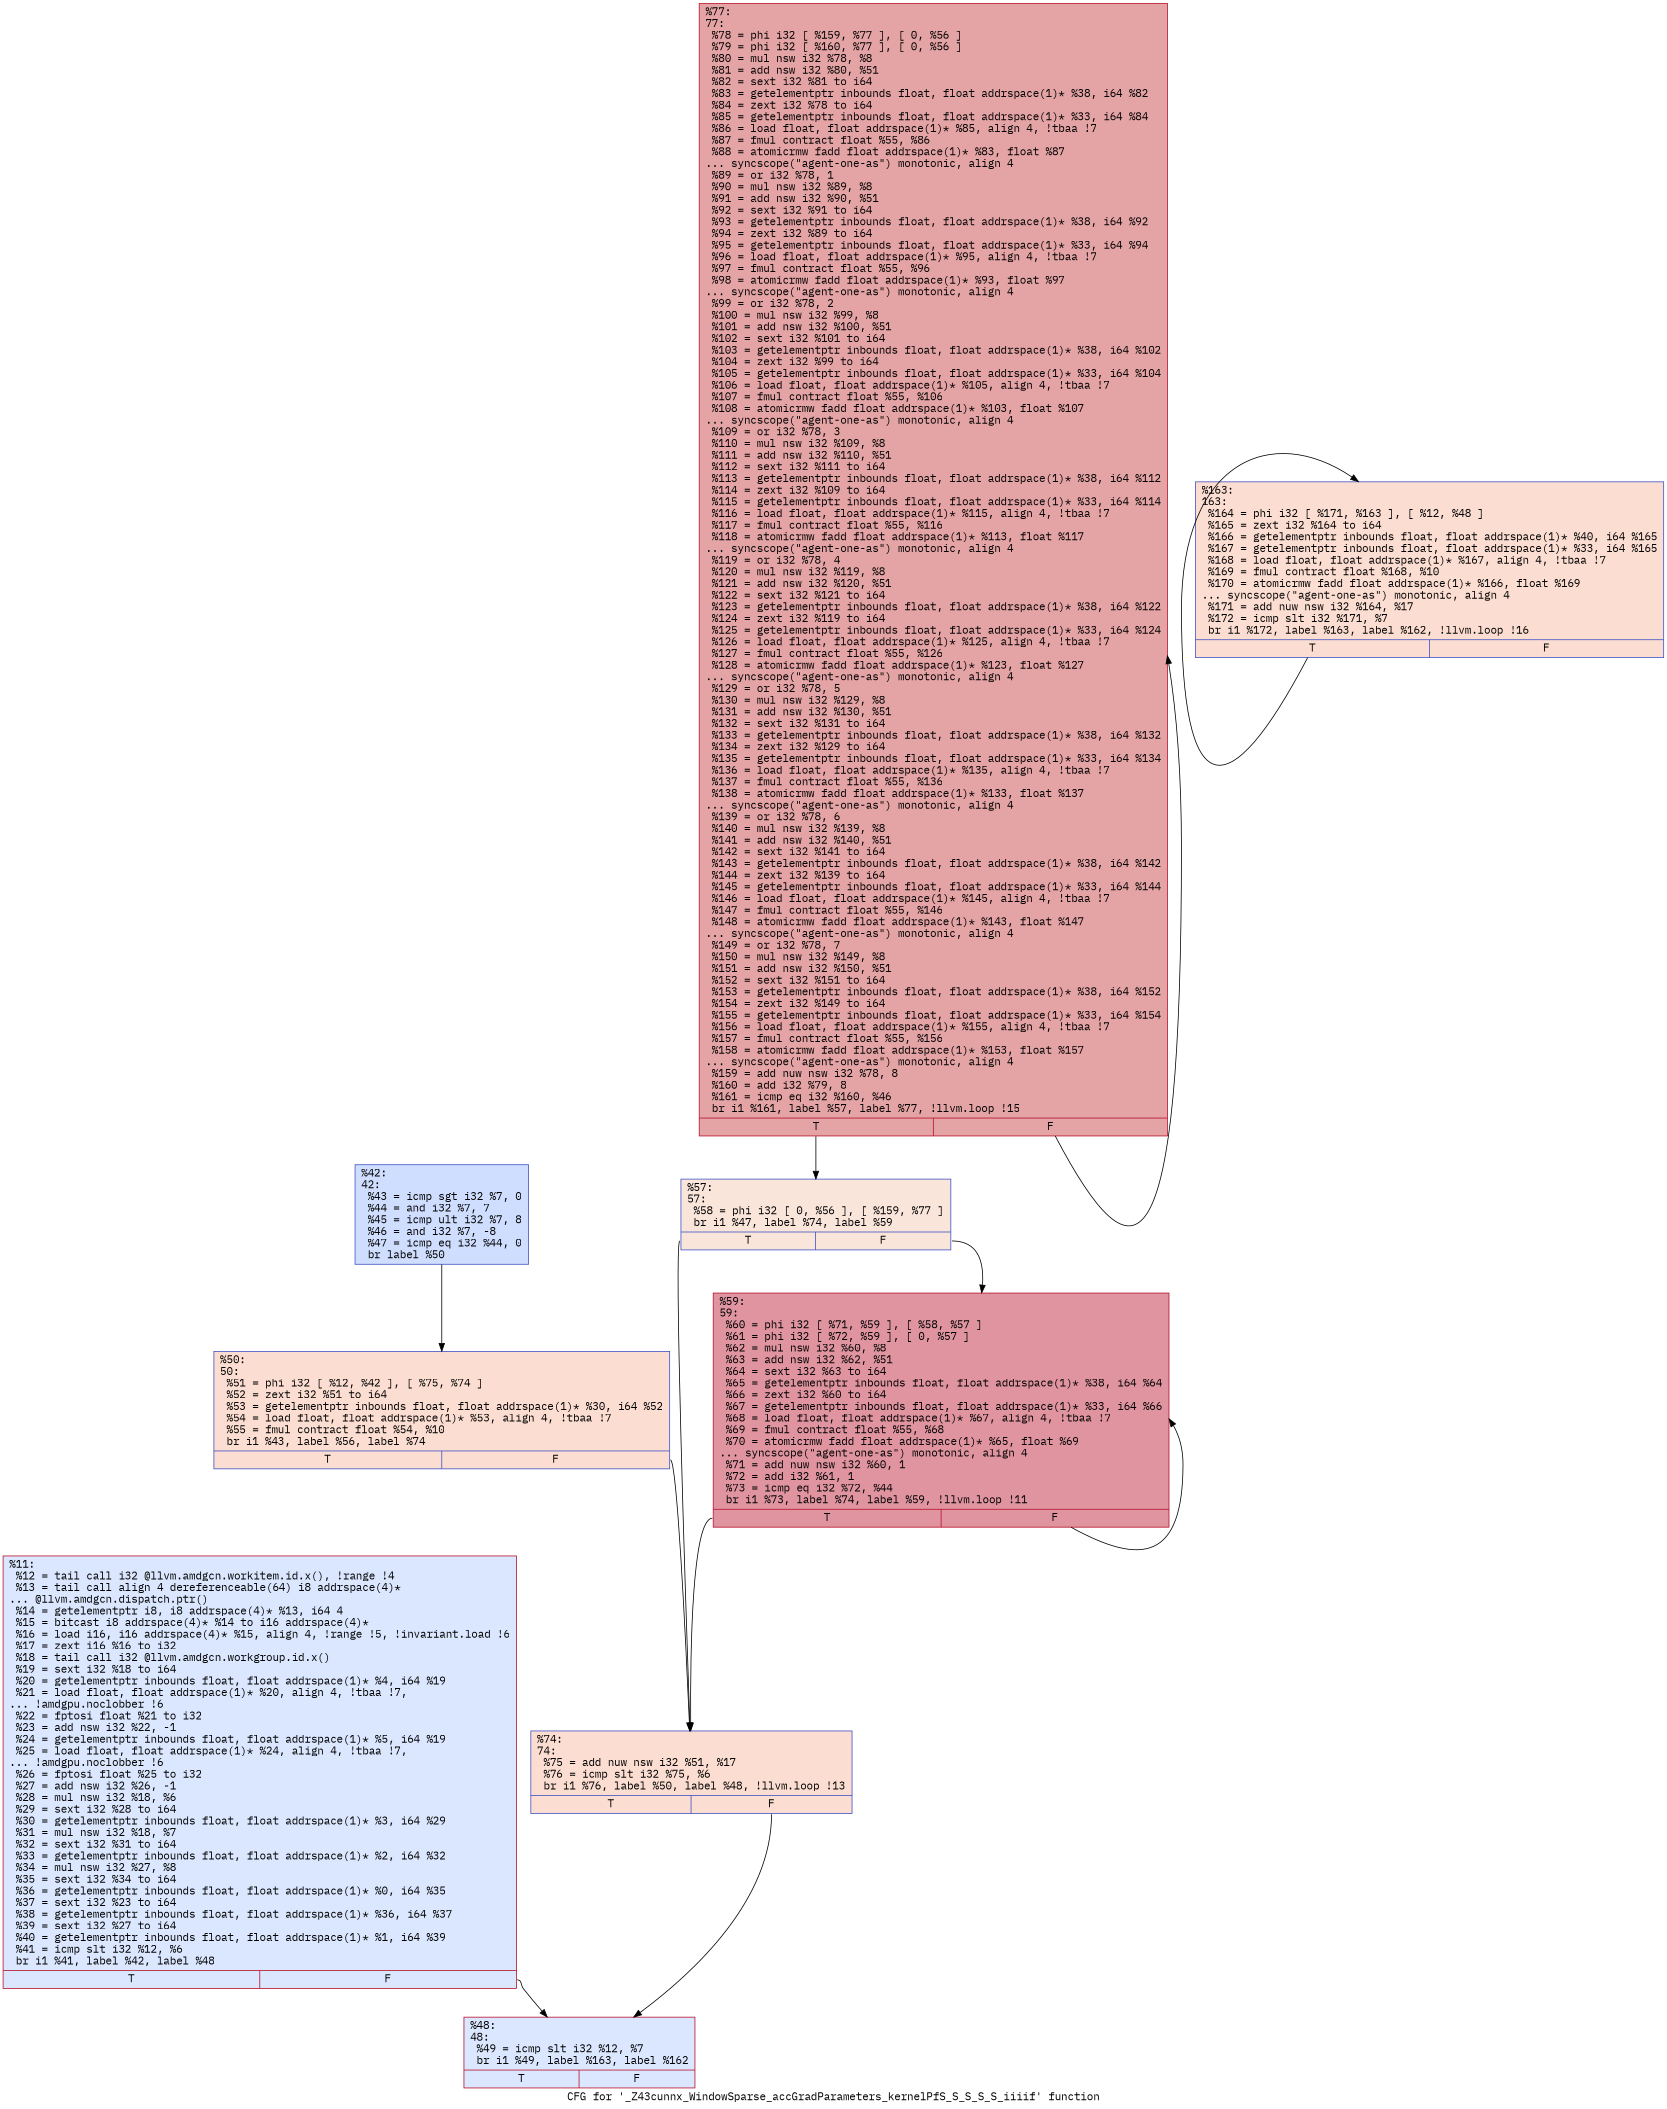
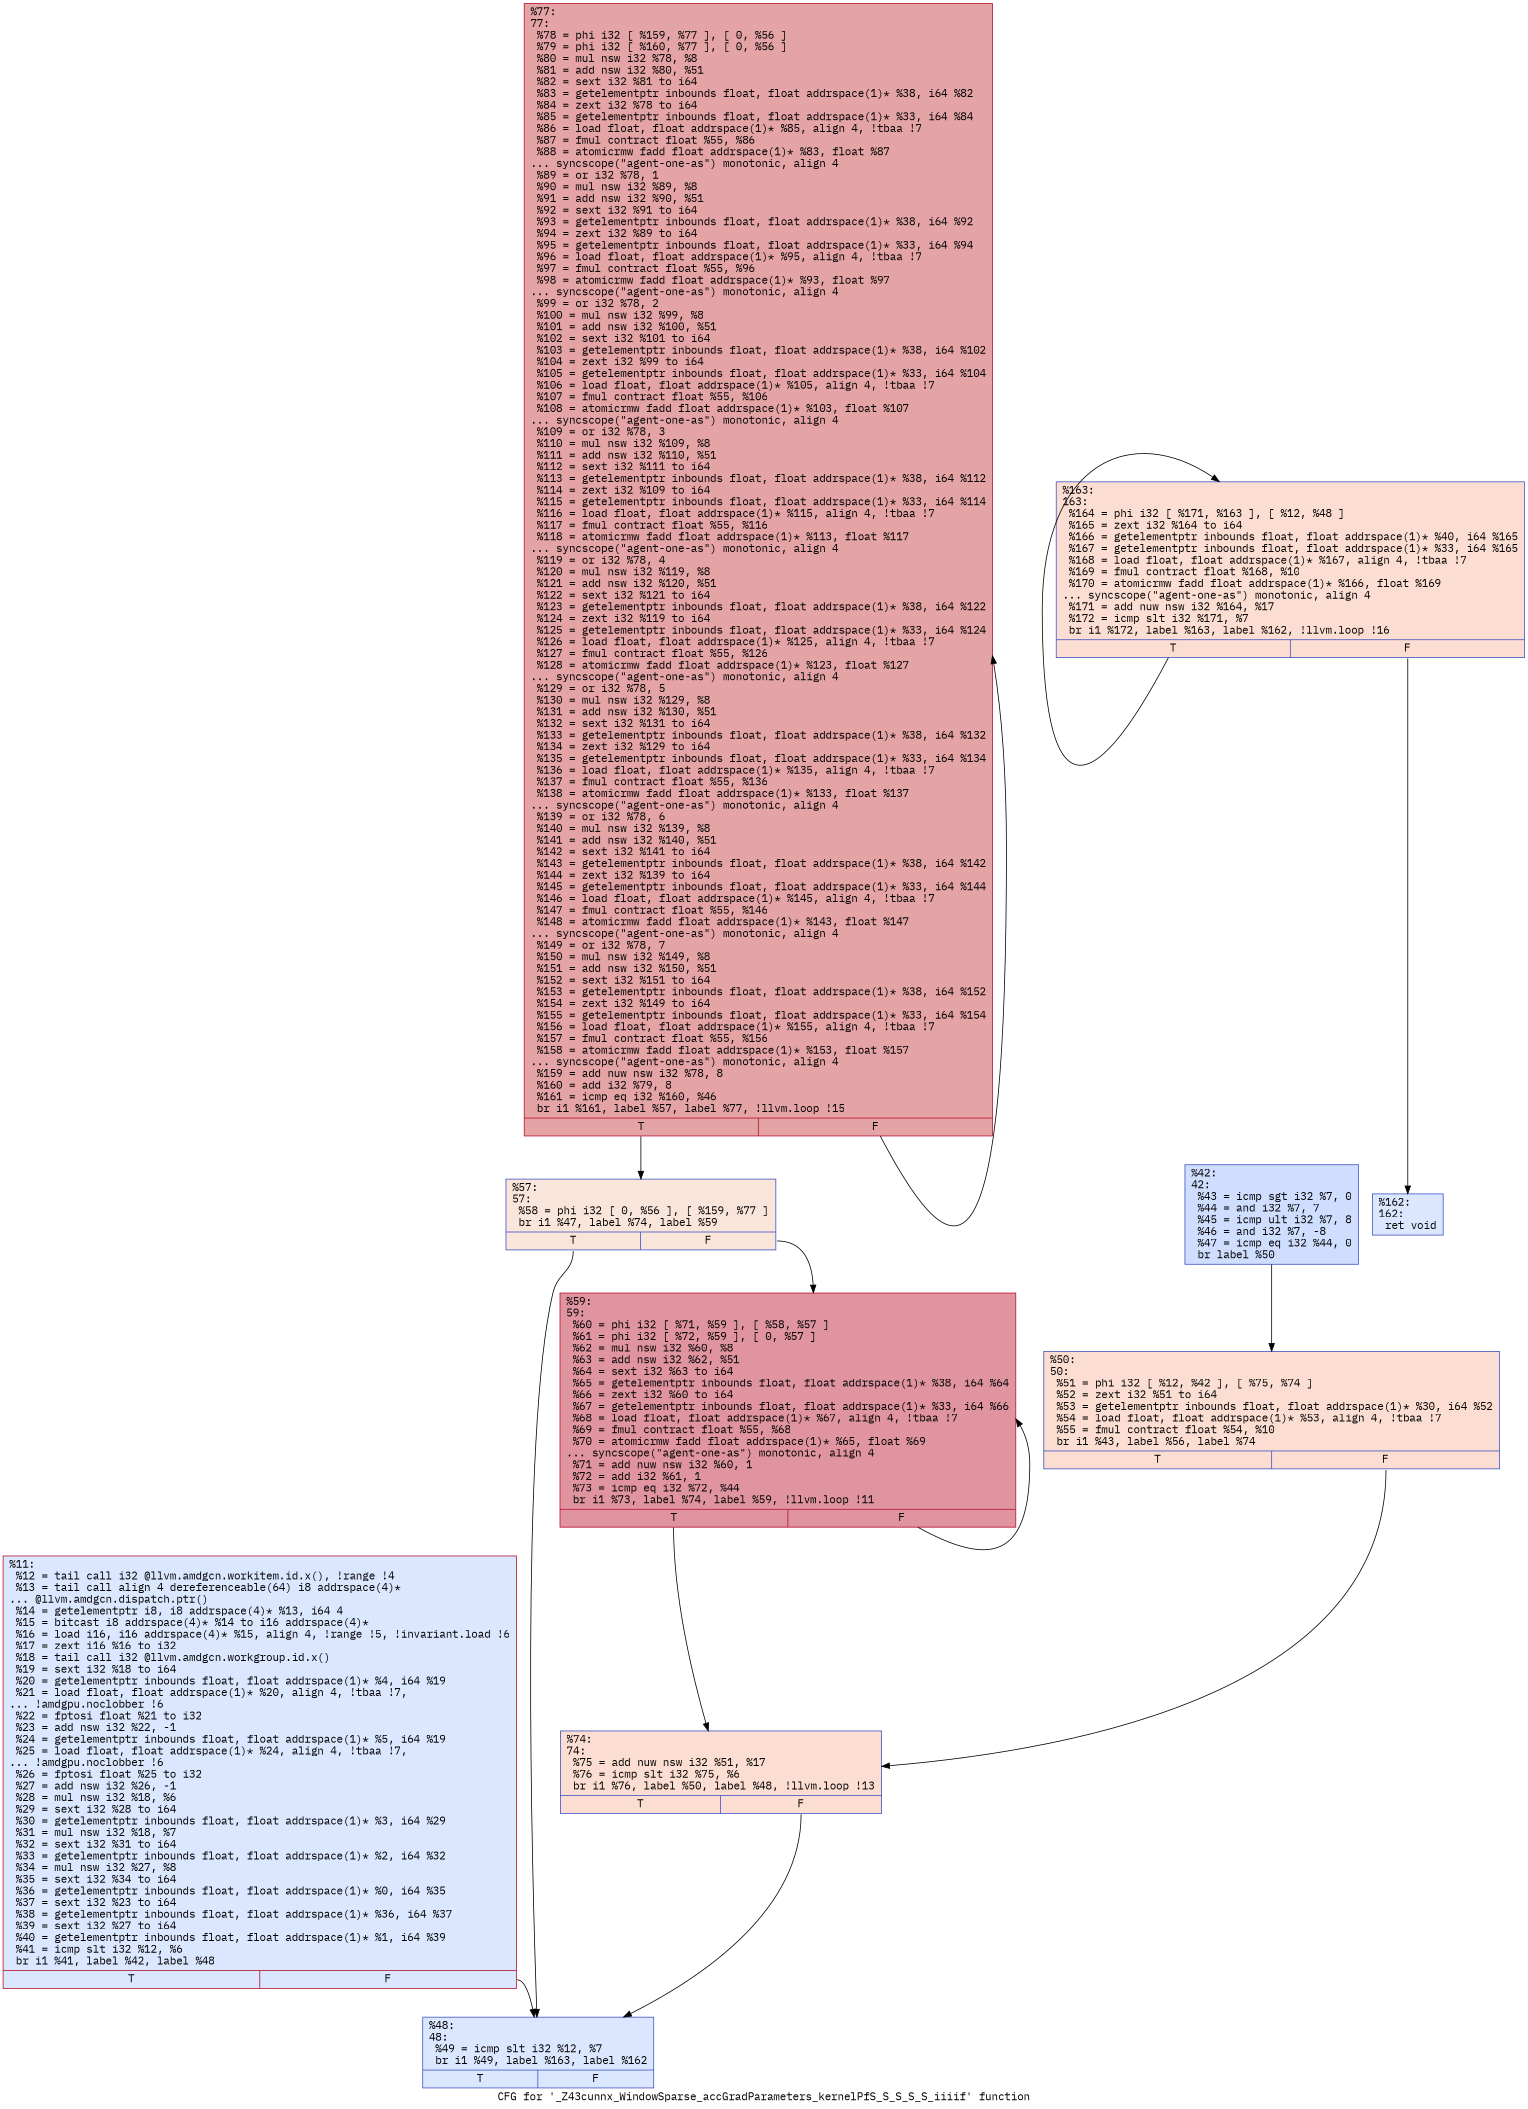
none -> (1408, 1214)
(682, 1482) -> (531, 1627)
(579, 2053) -> (538, 2053)
